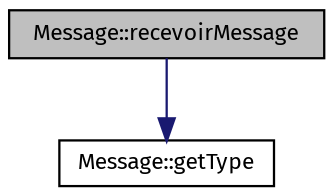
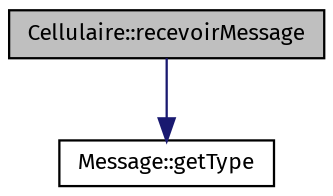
(167, 34) -> (167, 34)
